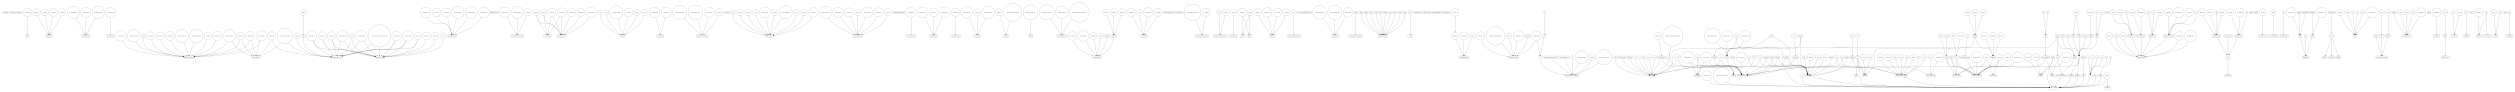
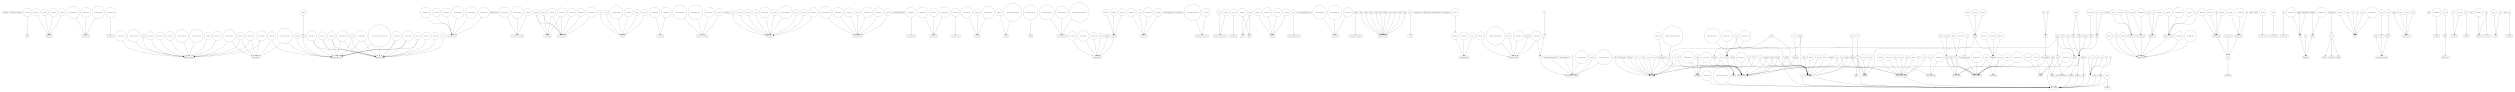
(2421, 12) -> none
